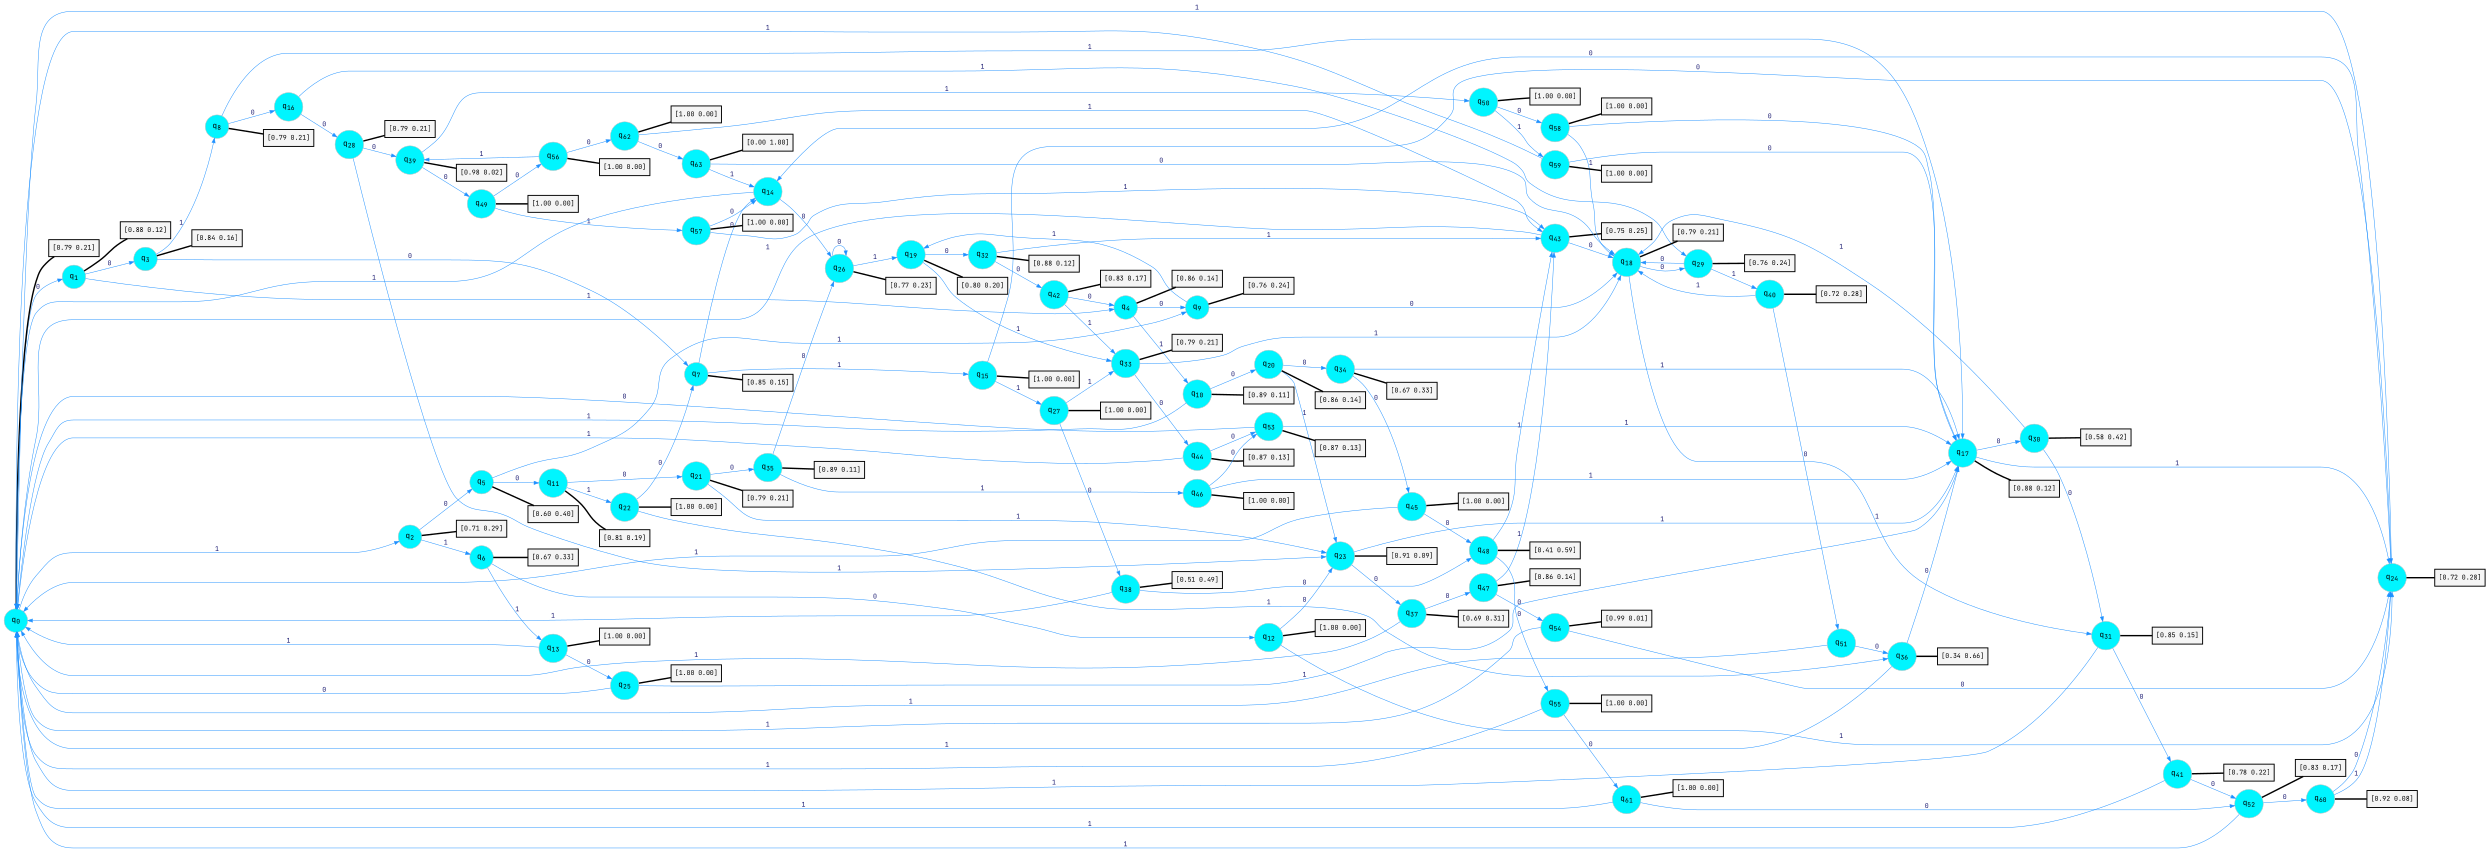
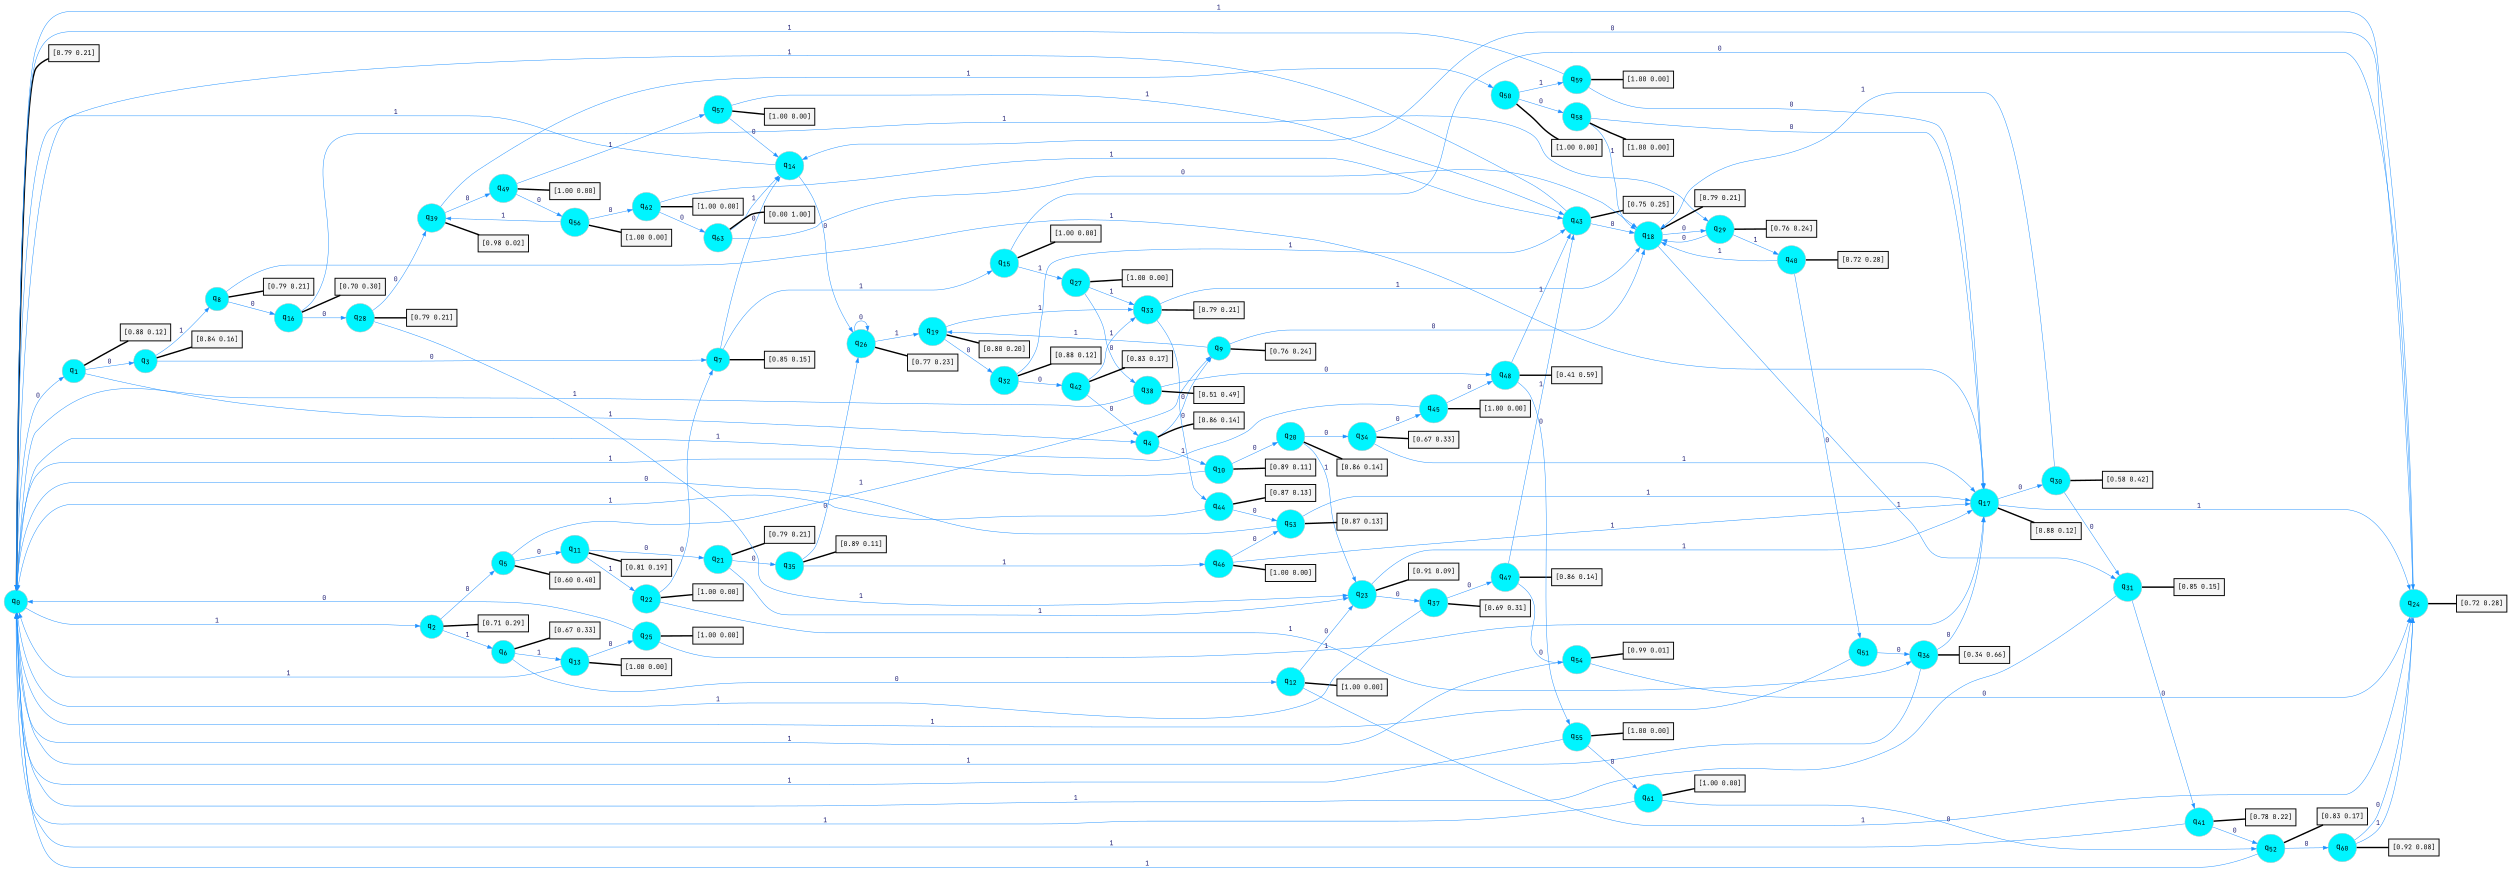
none -> (360, 287)
